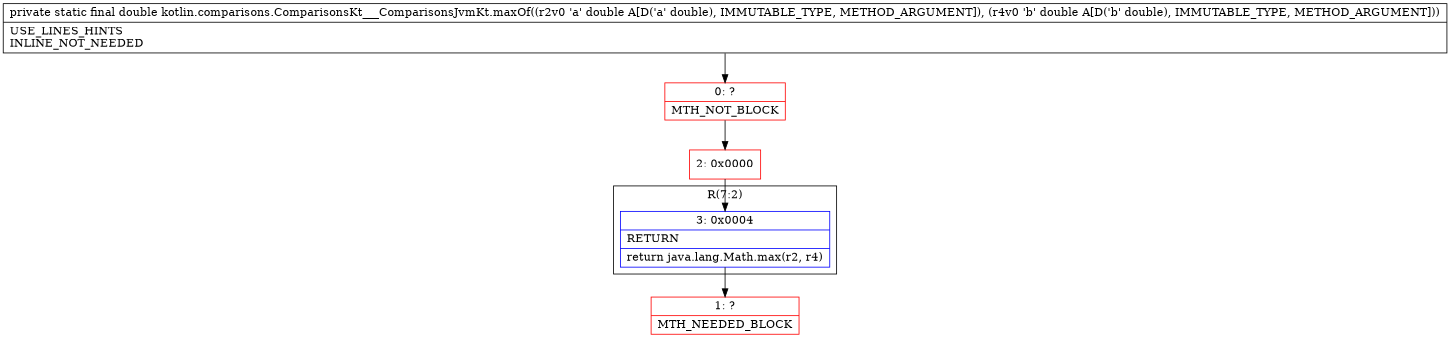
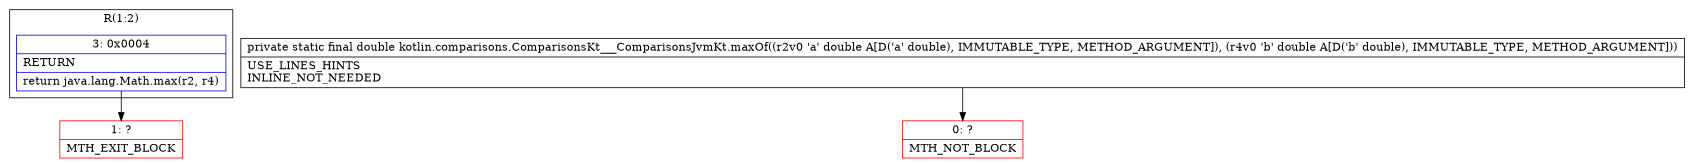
(725, 164) -> none
(725, 195) -> (121, 19)
(725, 325) -> (121, 148)
